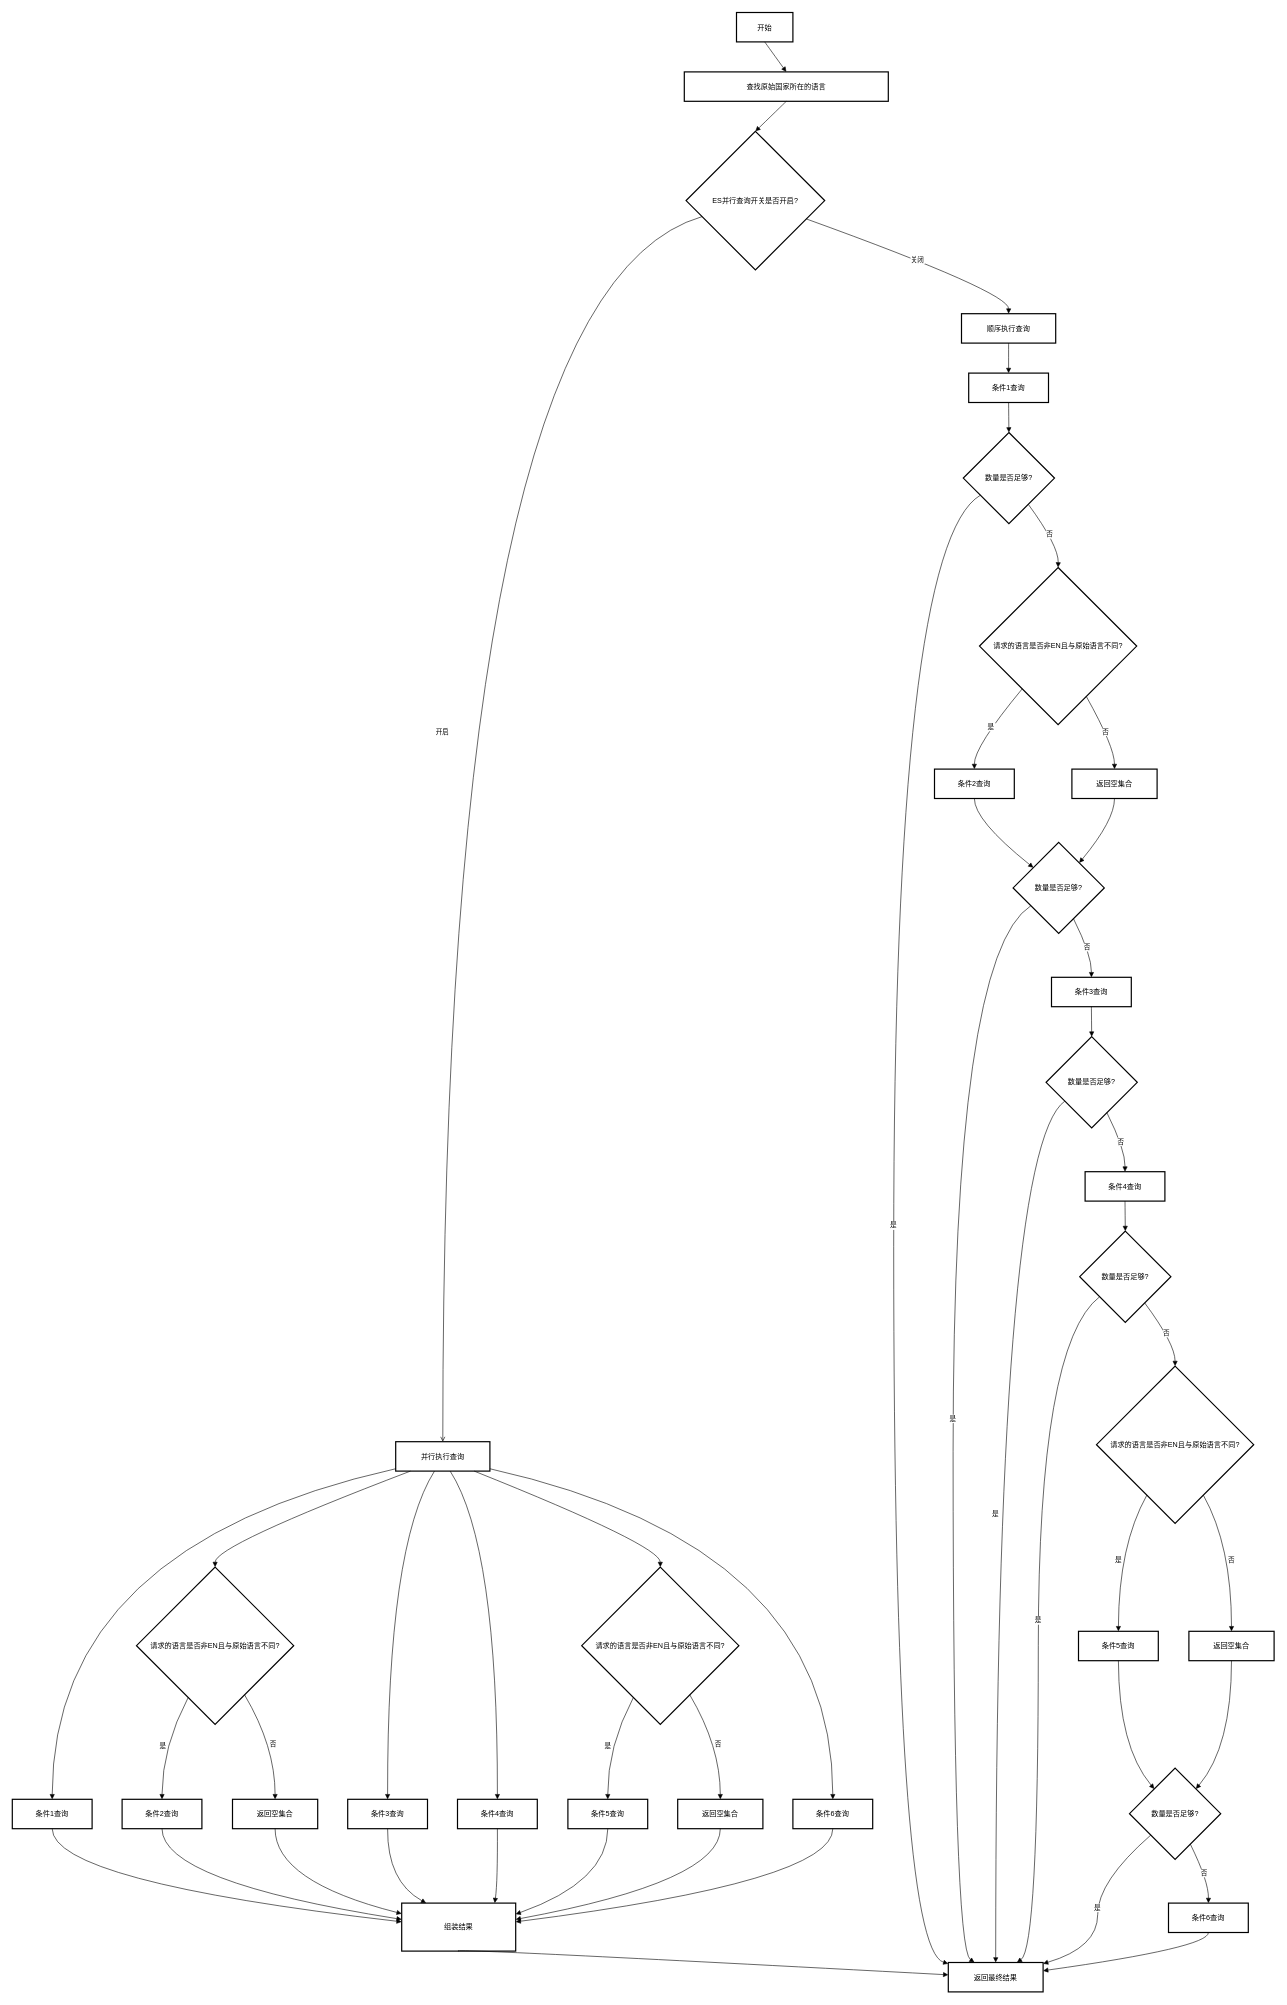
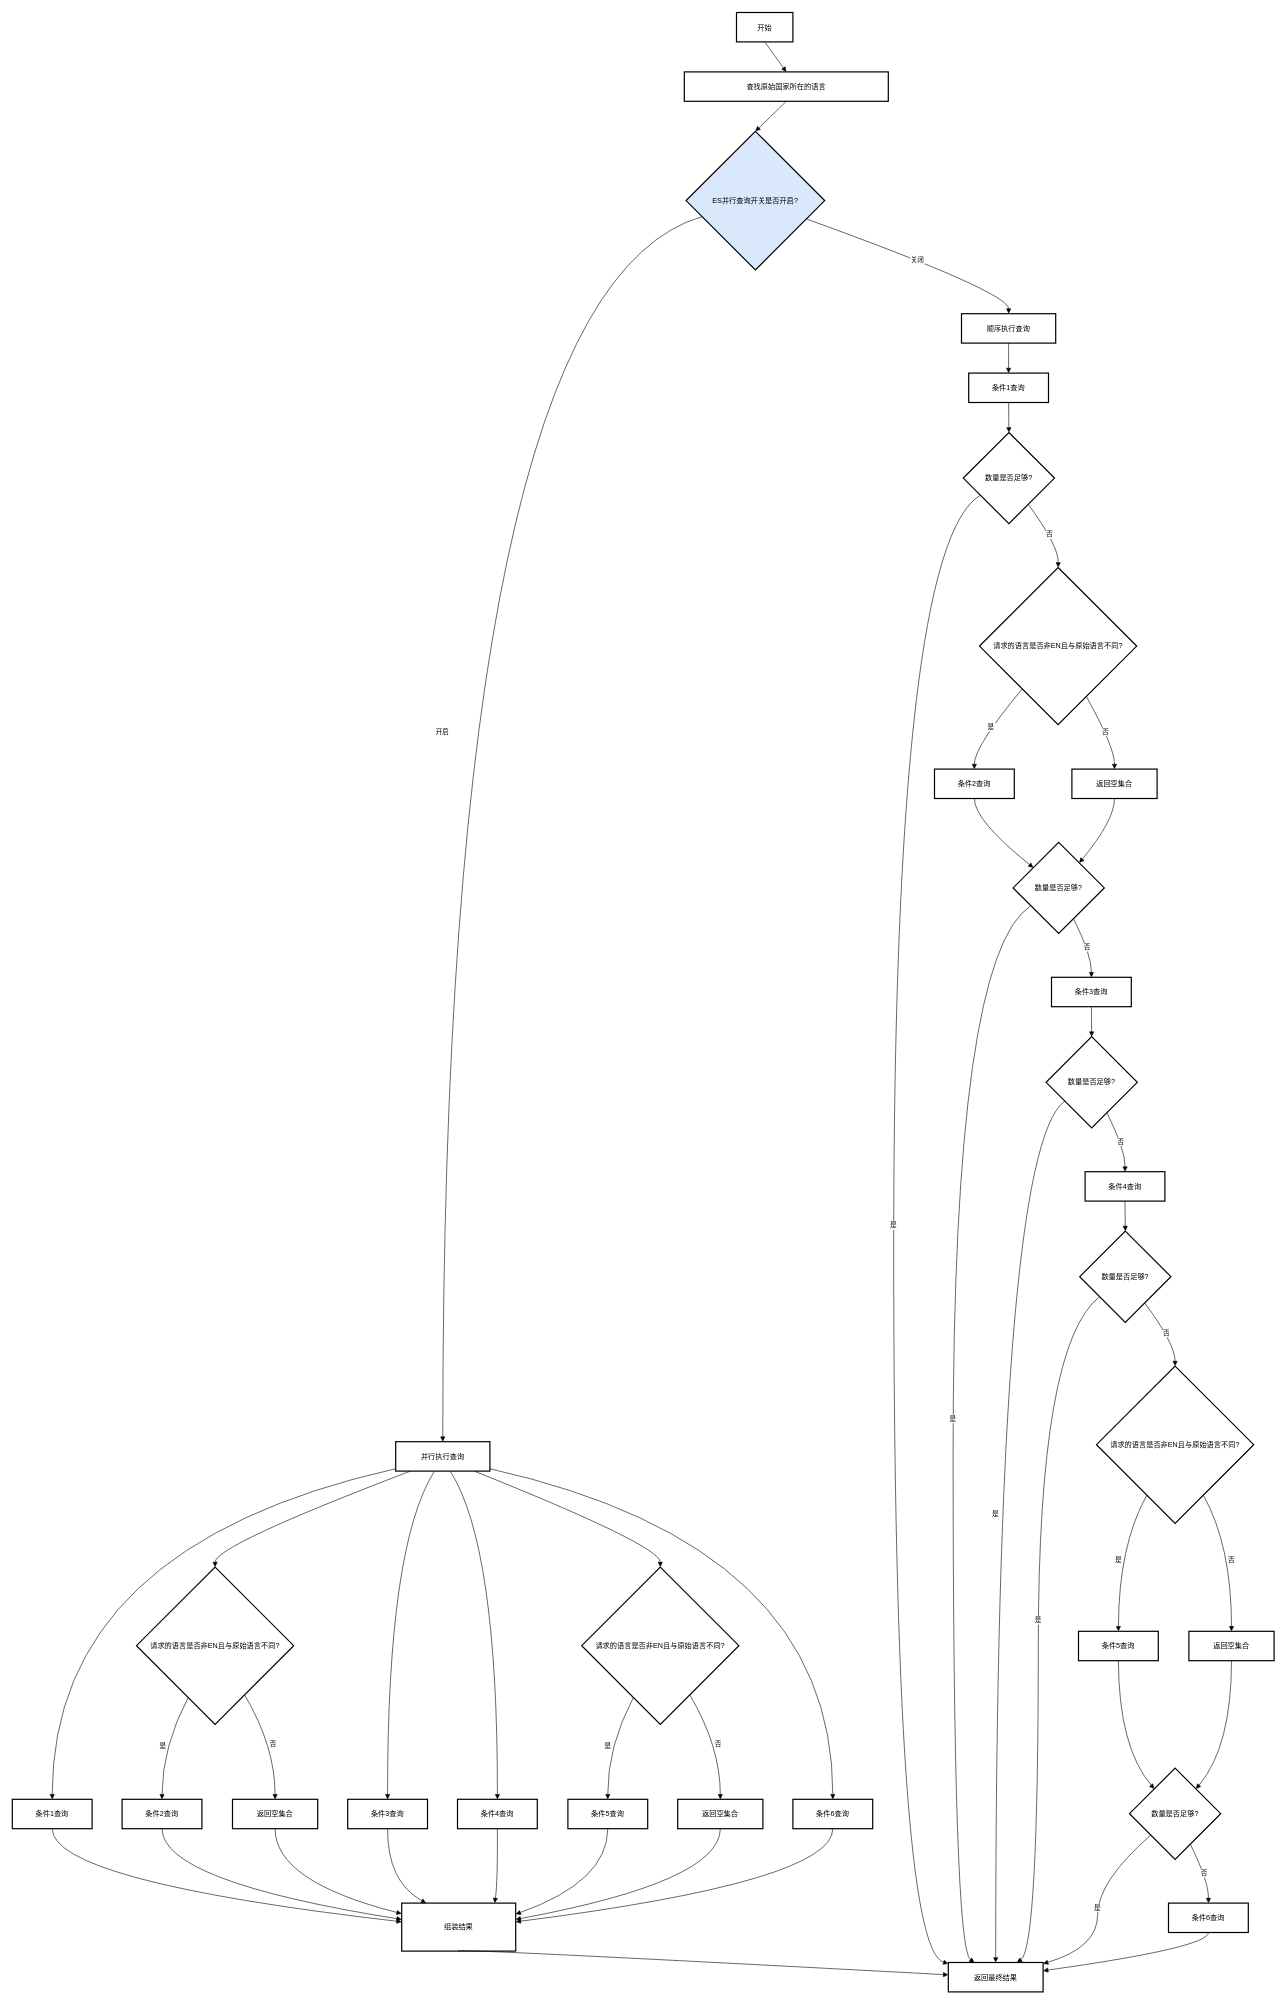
(755, 200) -> (755, 200)
(443, 1437) -> (443, 1435)
